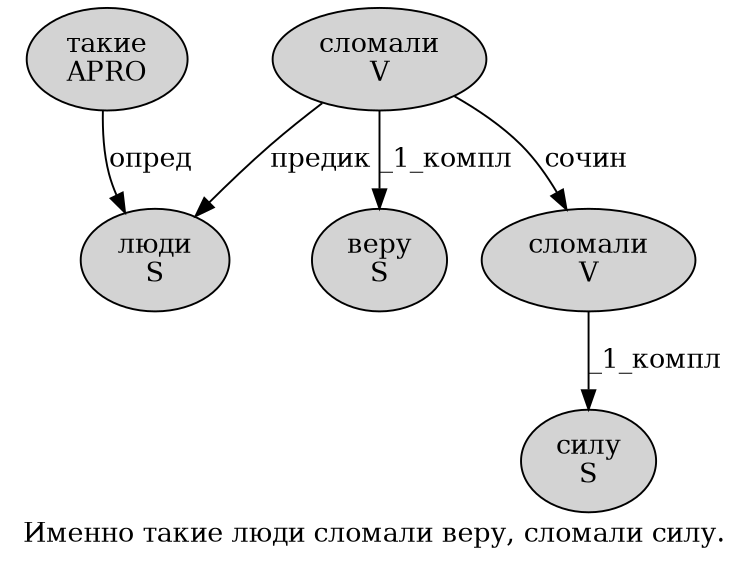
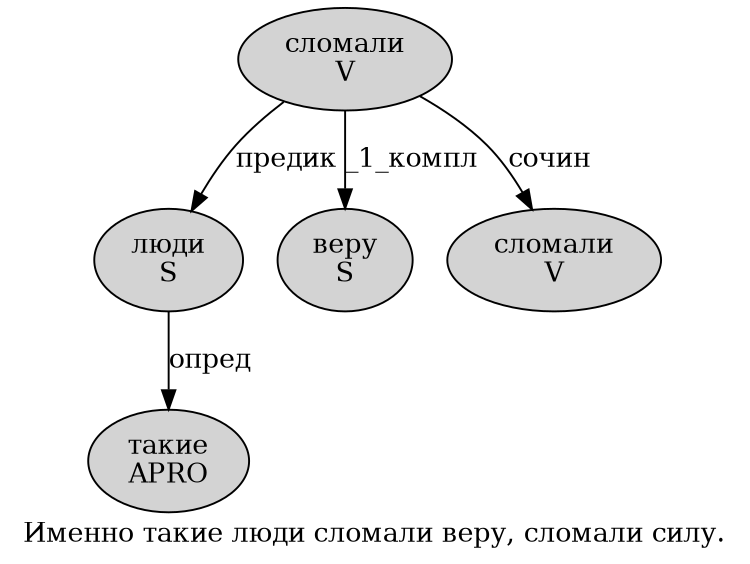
(105, 154) -> (169, 351)
(589, 461) -> none
